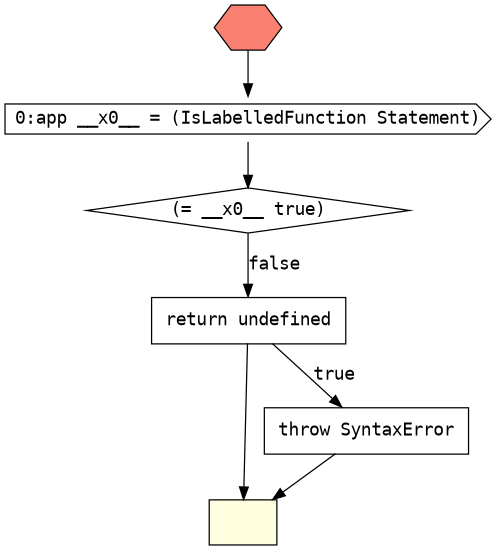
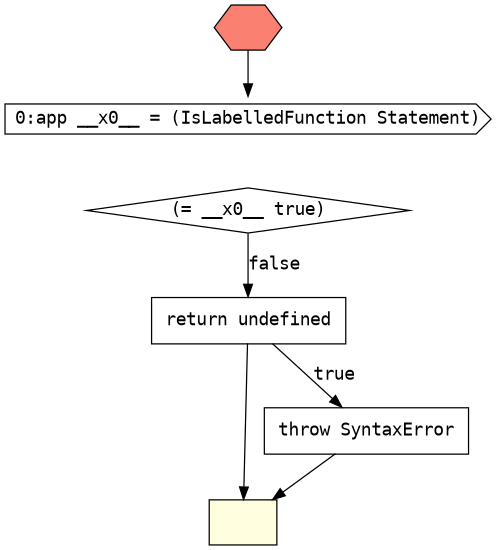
(248, 159) -> none
